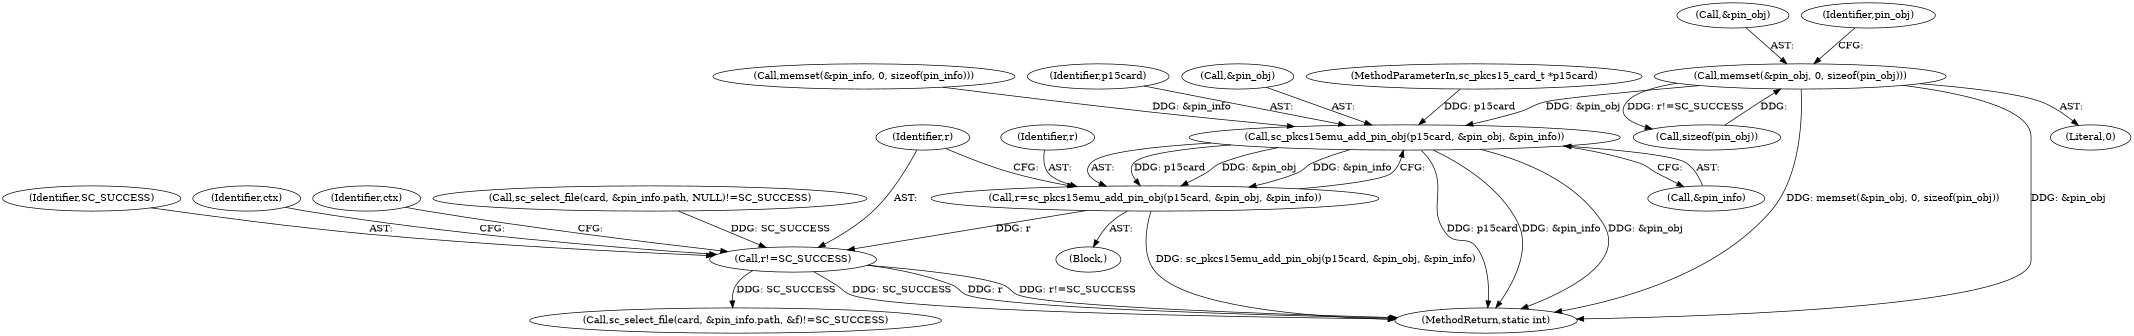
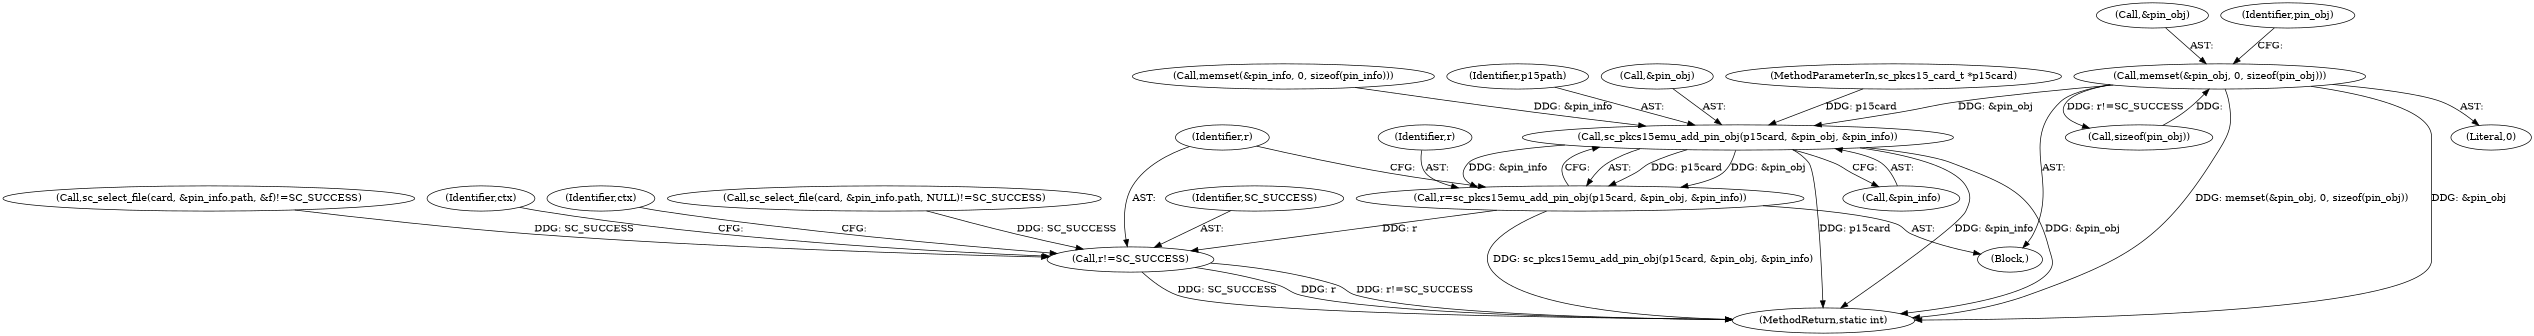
(1098, 76) -> (1518, 76)
none -> (2040, 144)
(738, 283) -> (667, 243)
